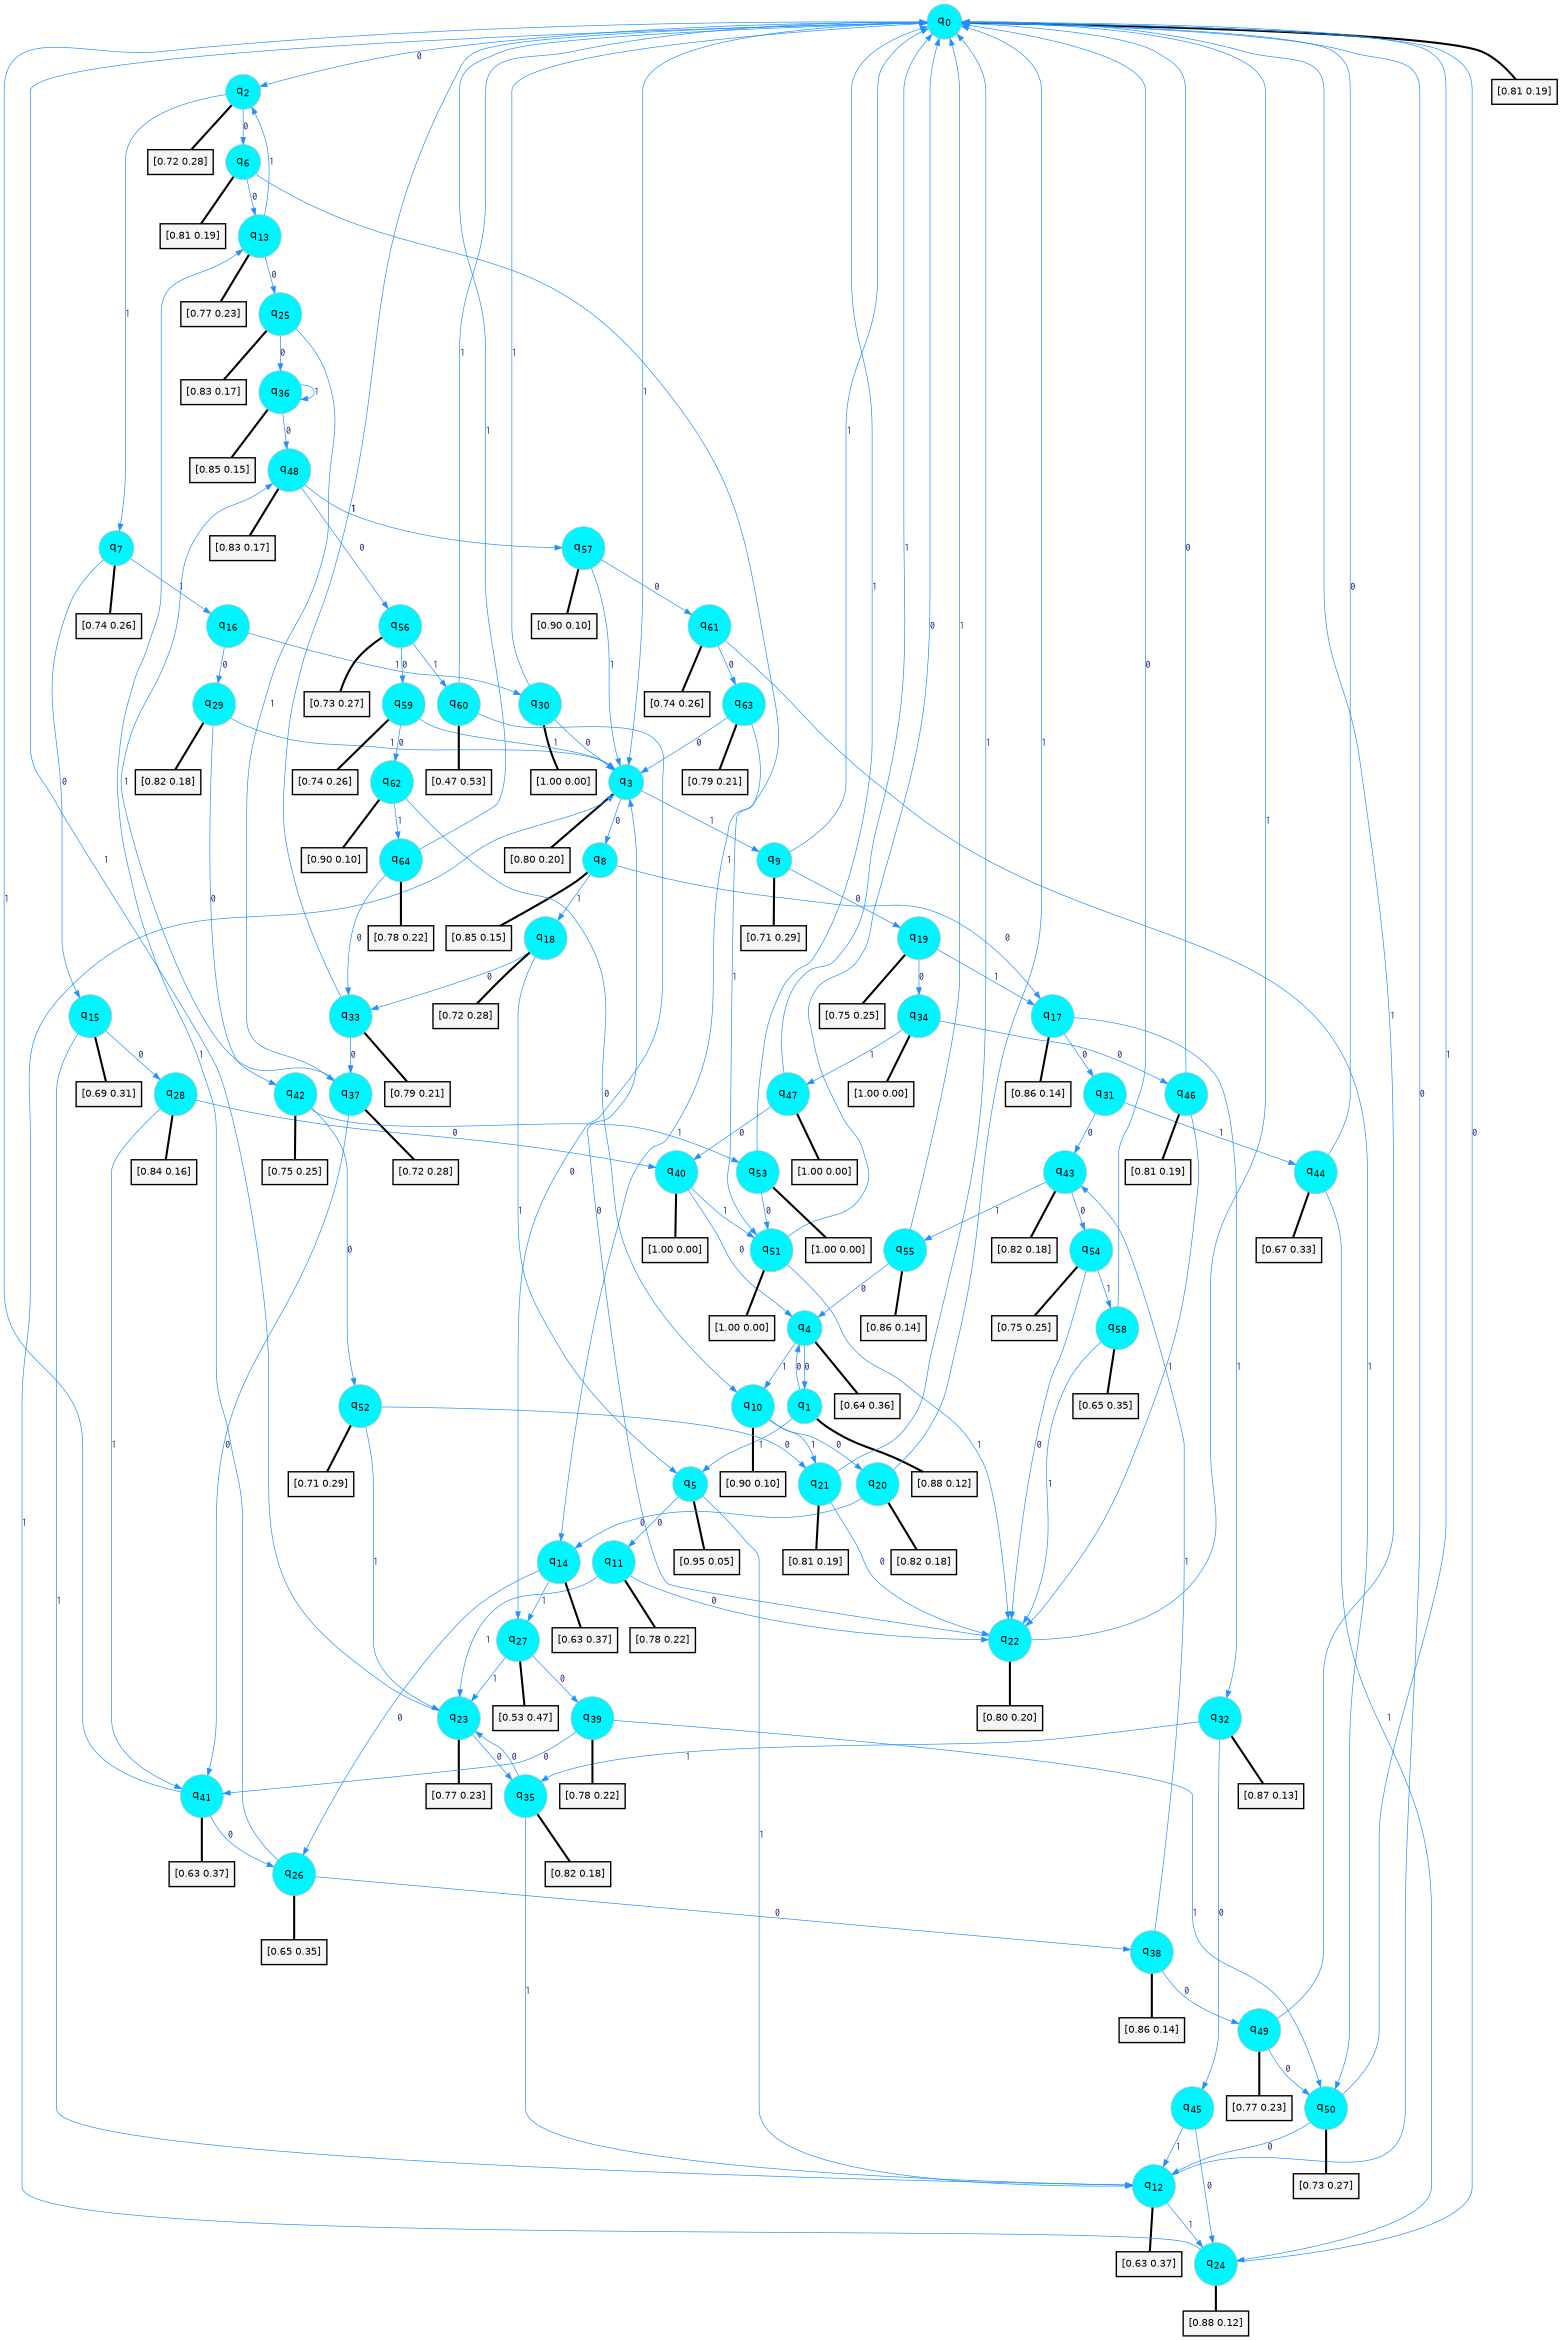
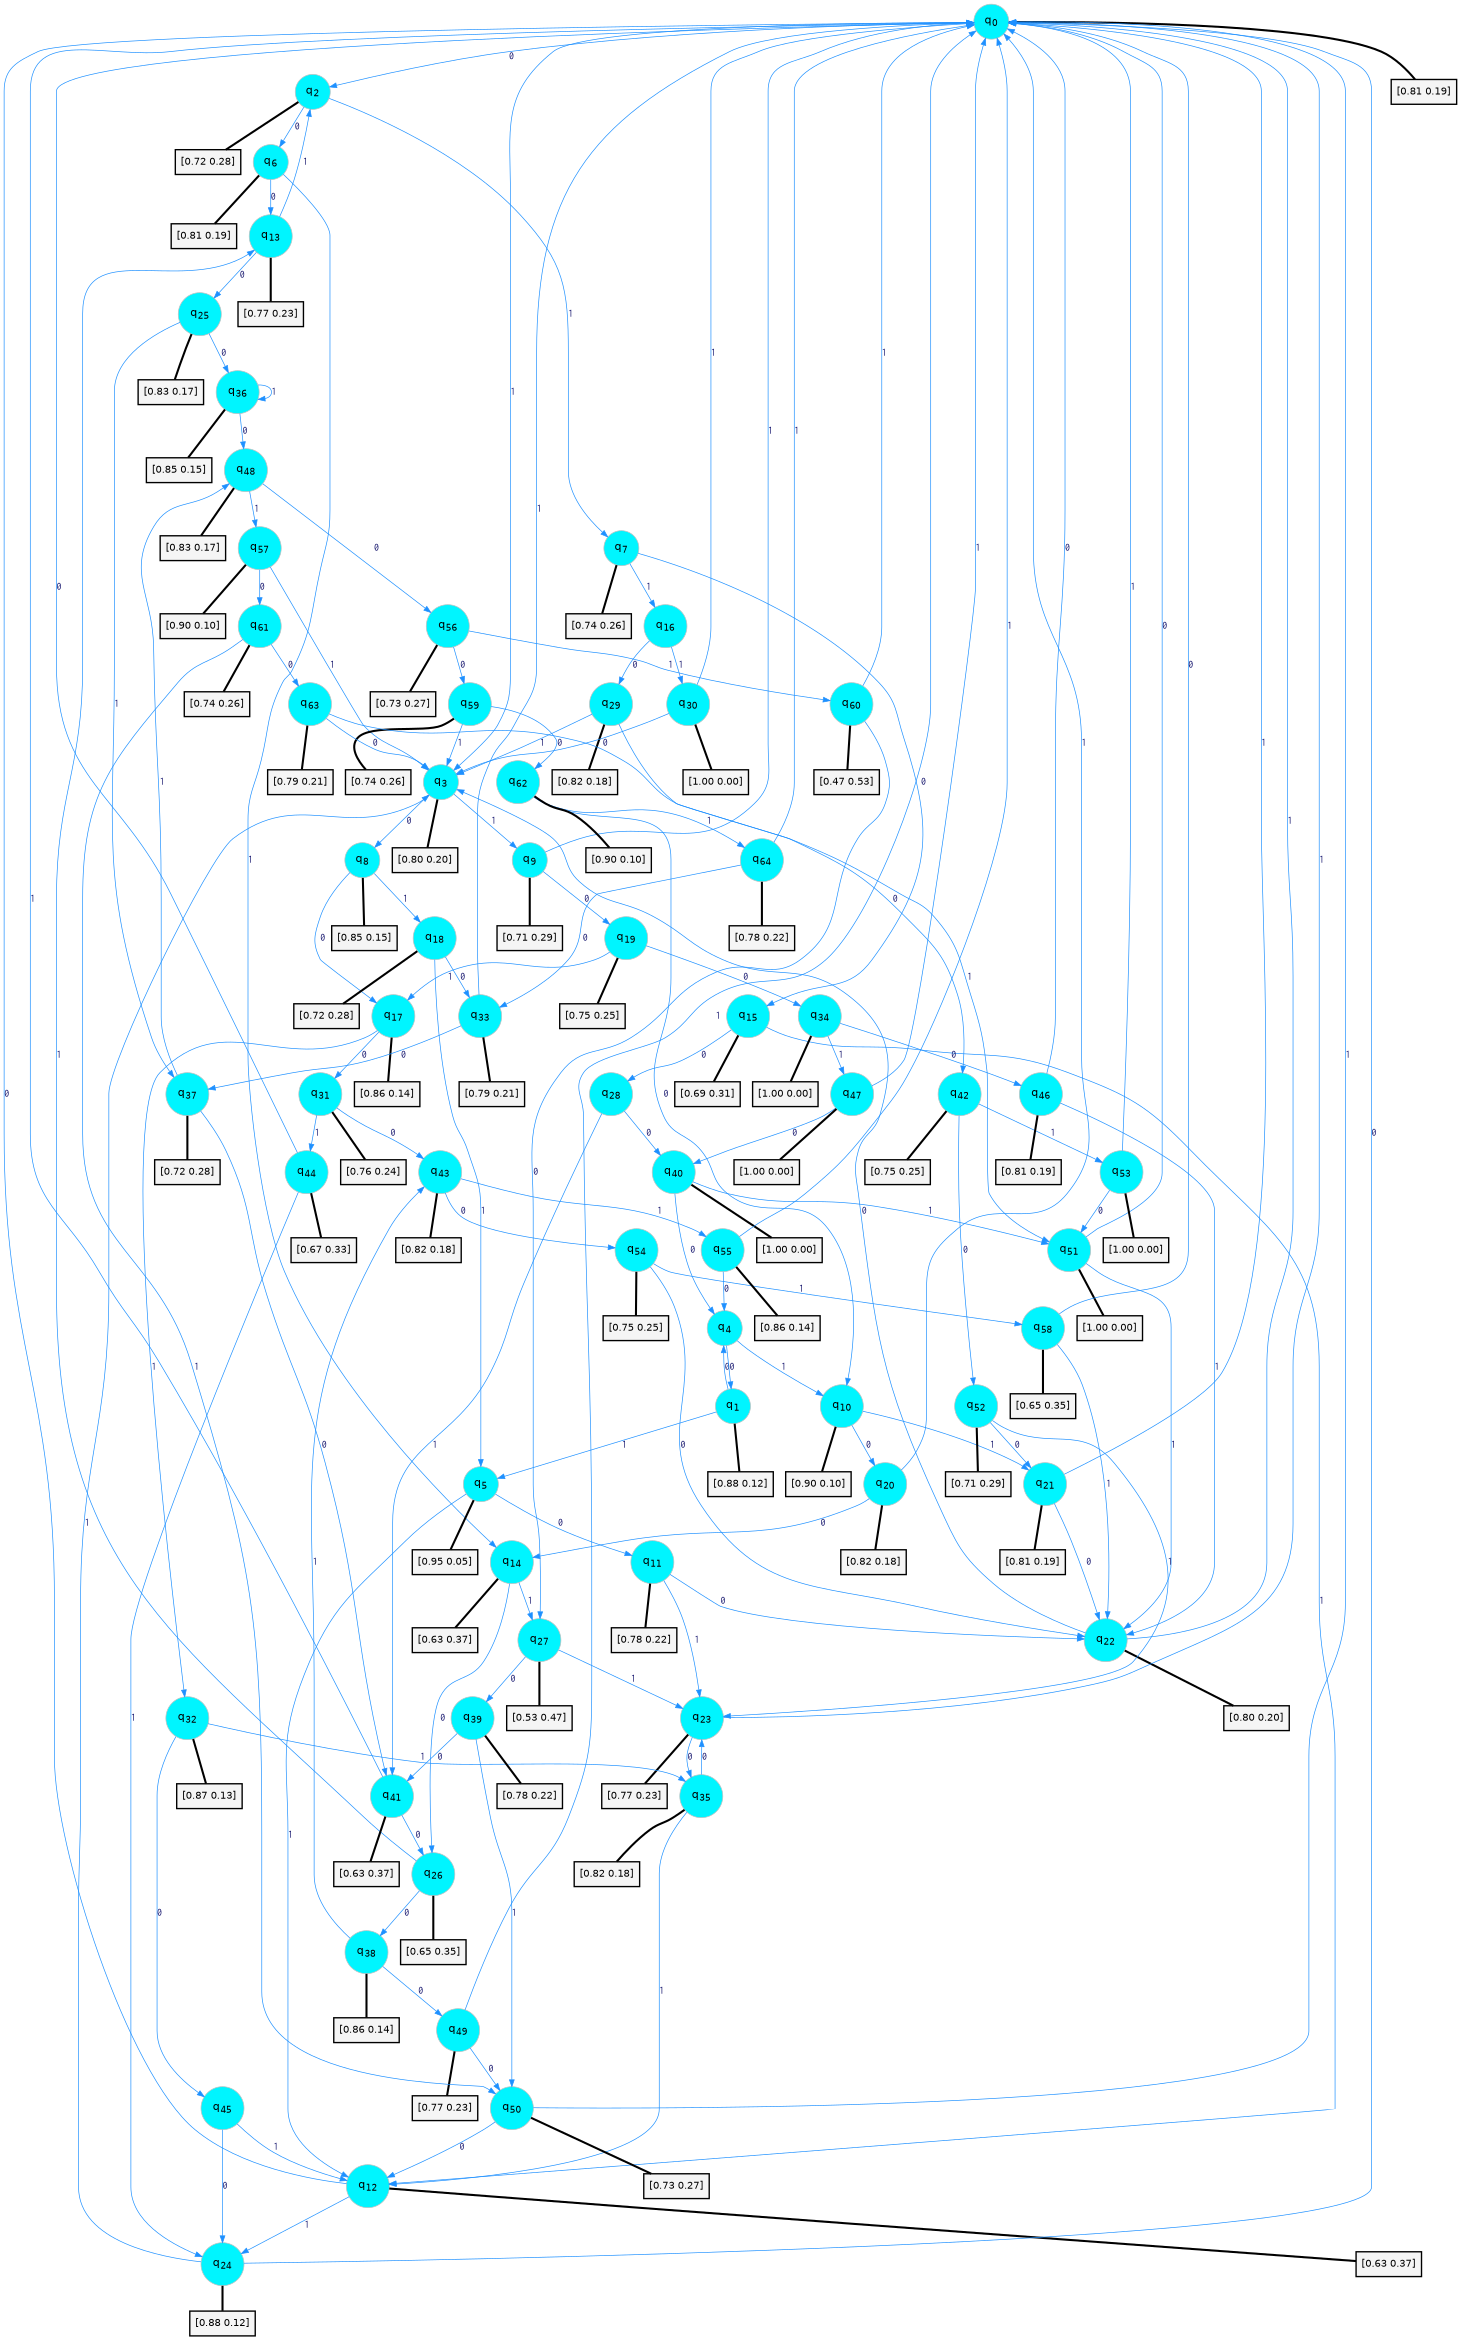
(164, 1172) -> none
none -> (373, 1172)
(867, 1406) -> none
